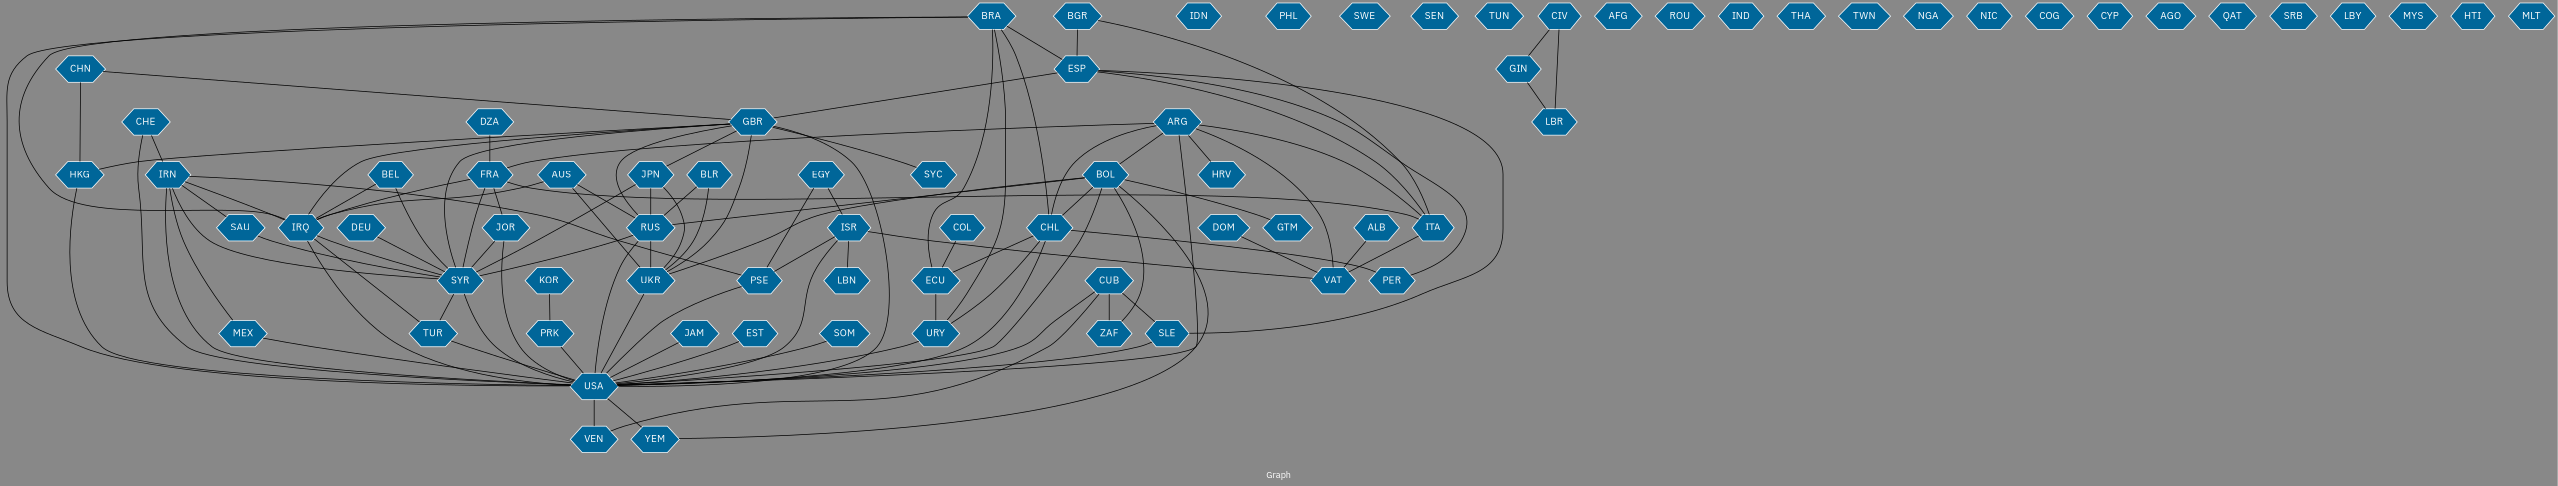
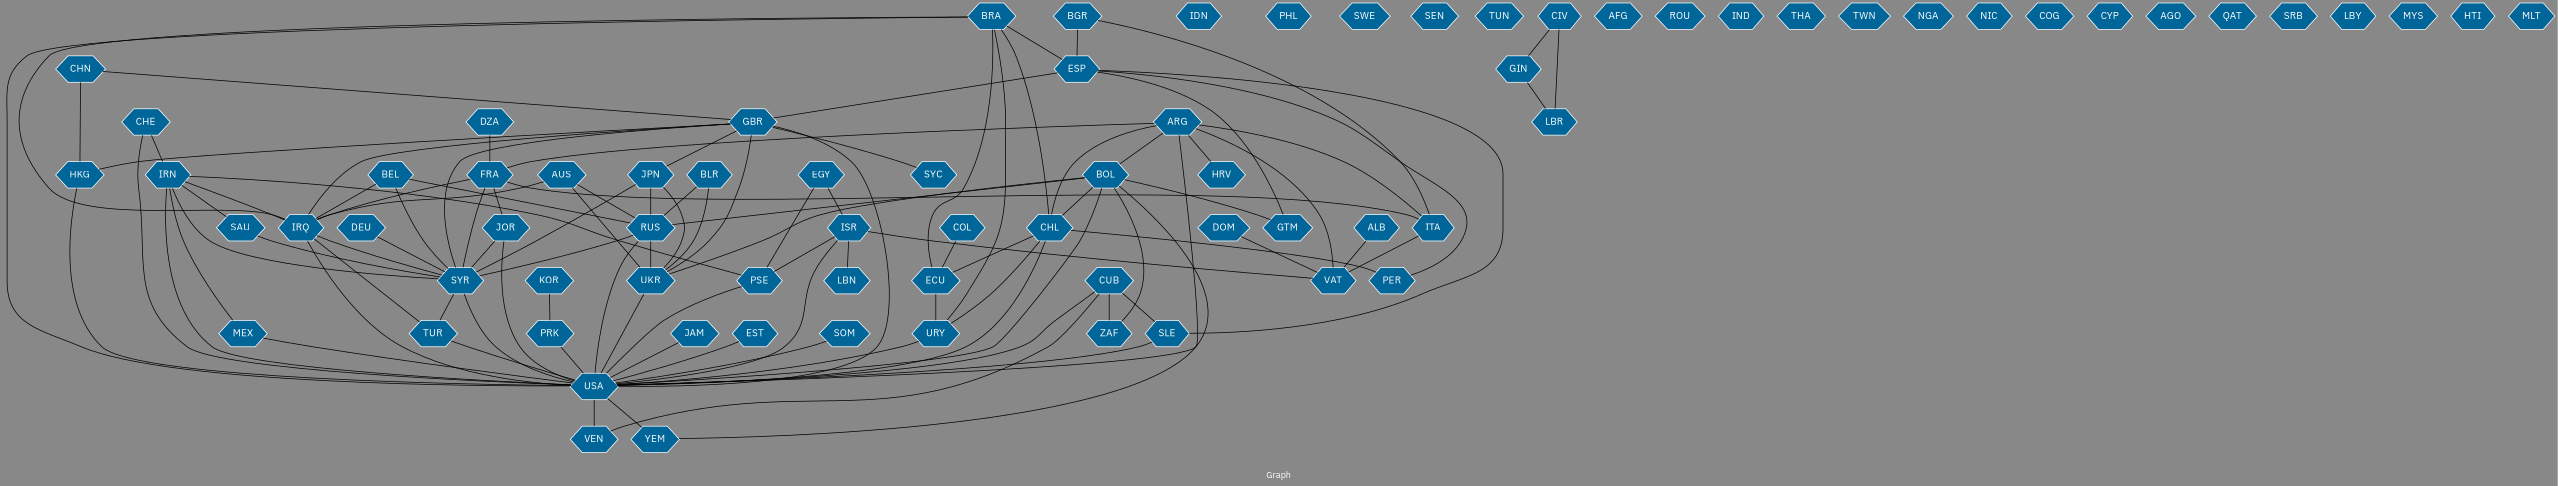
(1276, 113) -> (1214, 113)
(658, 142) -> (520, 201)
